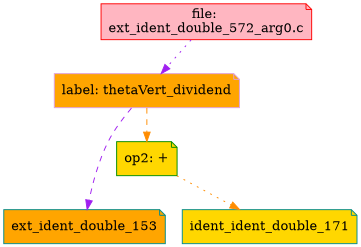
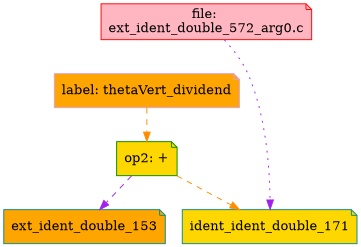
(179, 53) -> (261, 115)
(104, 151) -> (119, 189)
(204, 190) -> (204, 190)
